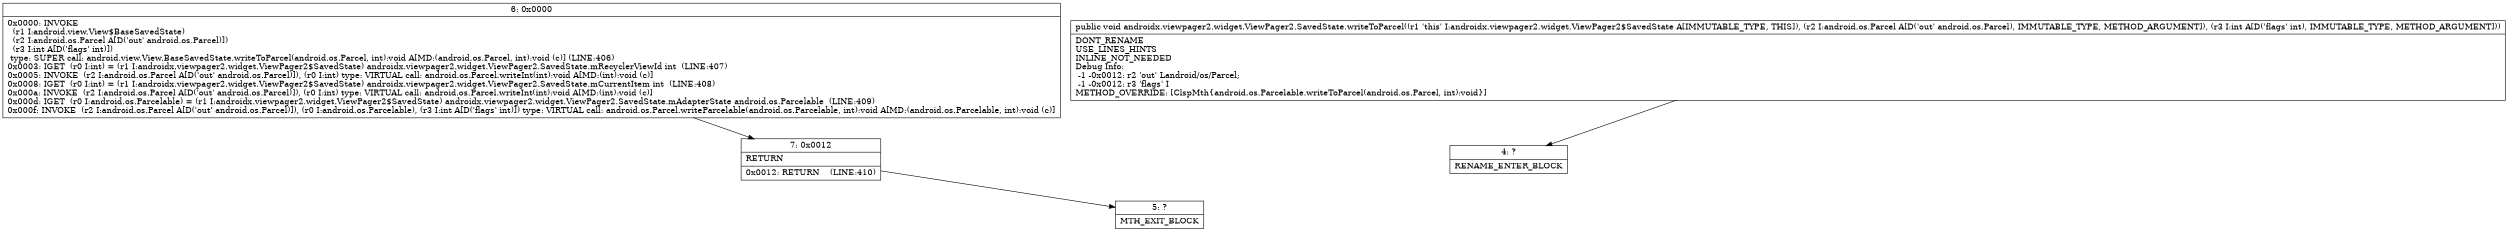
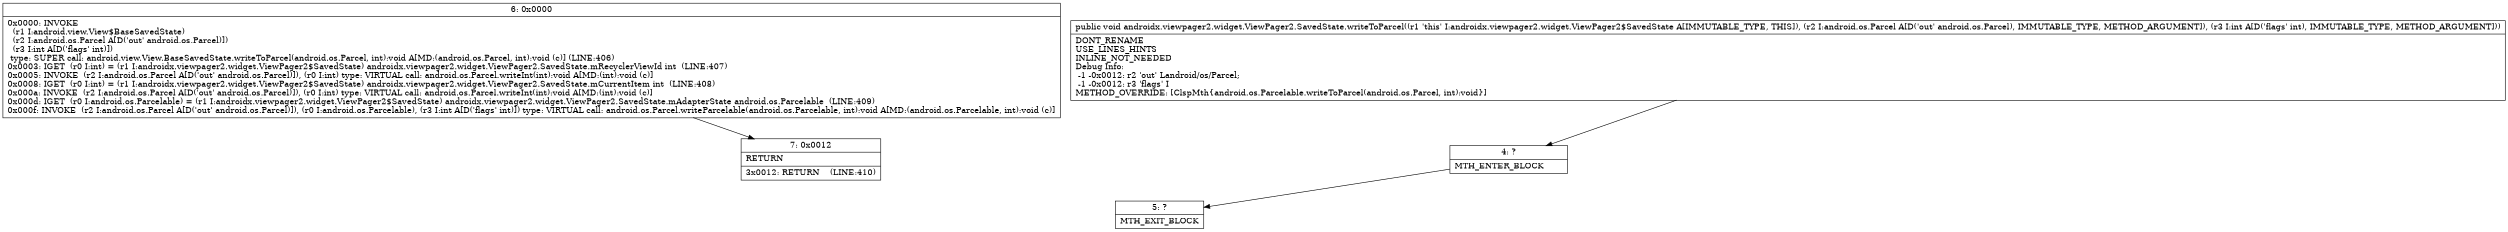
(1509, 166) -> (1499, 166)
(811, 173) -> (811, 173)
(995, 189) -> (1330, 188)
